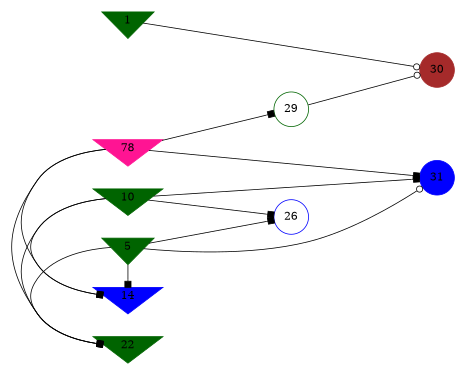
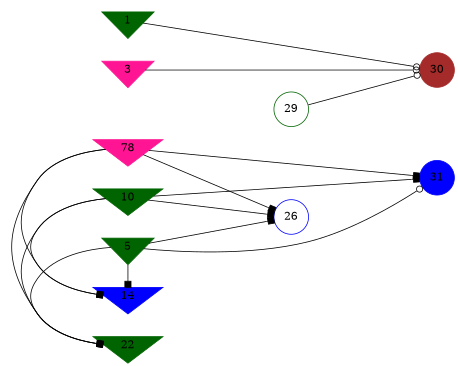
none -> (128, 70)
(214, 128) -> (206, 181)
